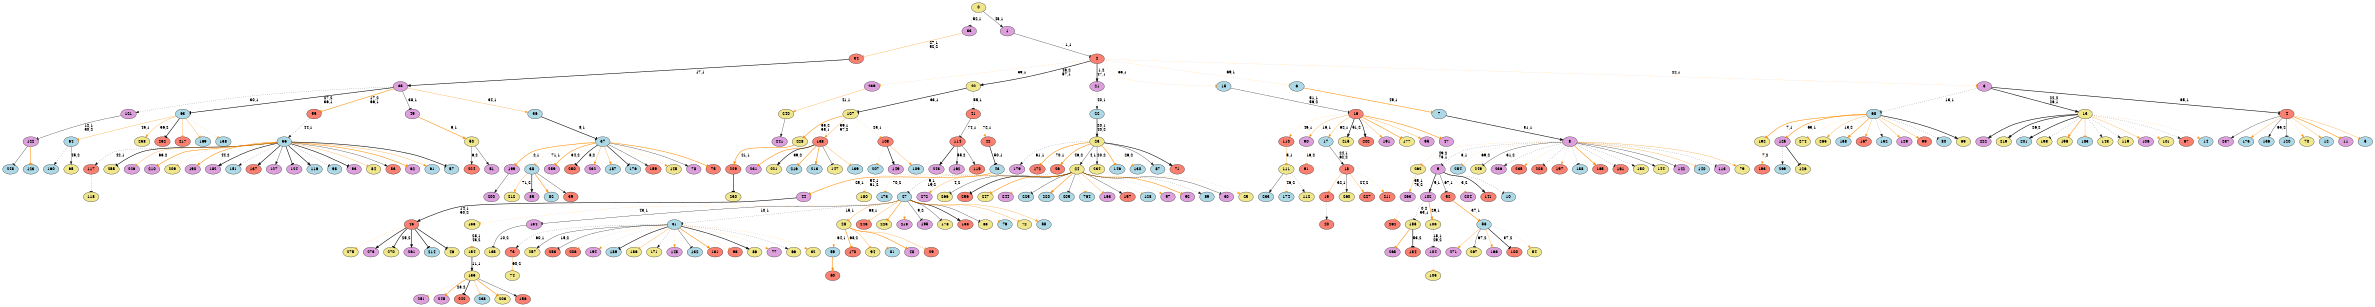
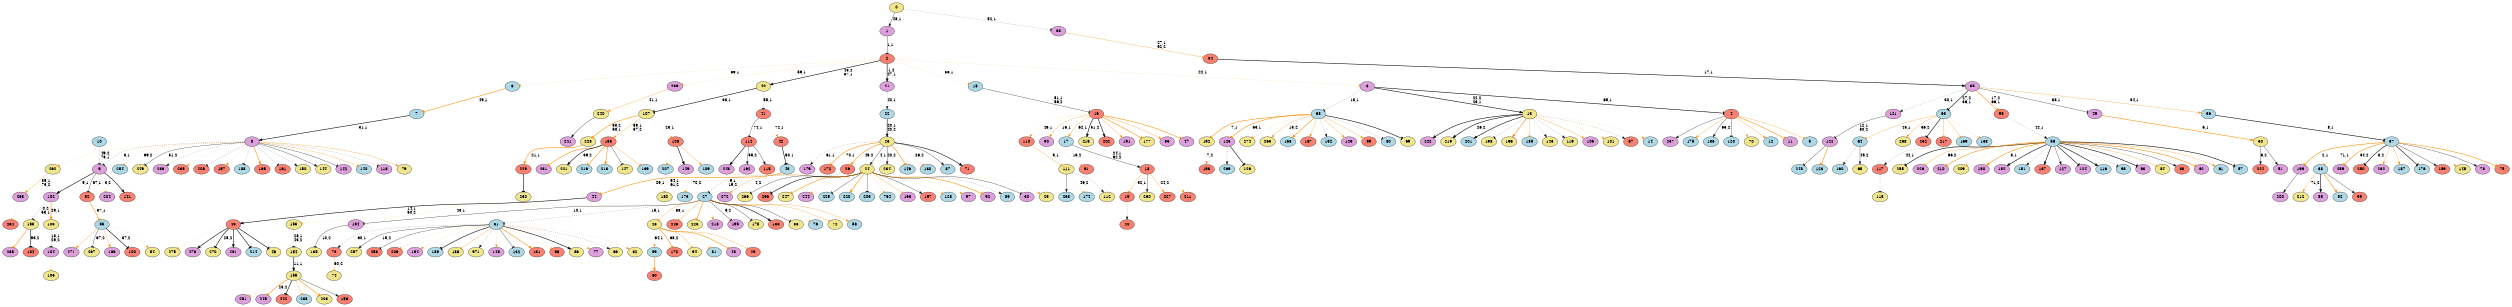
(1919, 124) -> (1364, 124)
(225, 155) -> (2014, 155)
(1474, 178) -> (99, 155)
(472, 238) -> (294, 238)
(654, 252) -> (476, 252)
